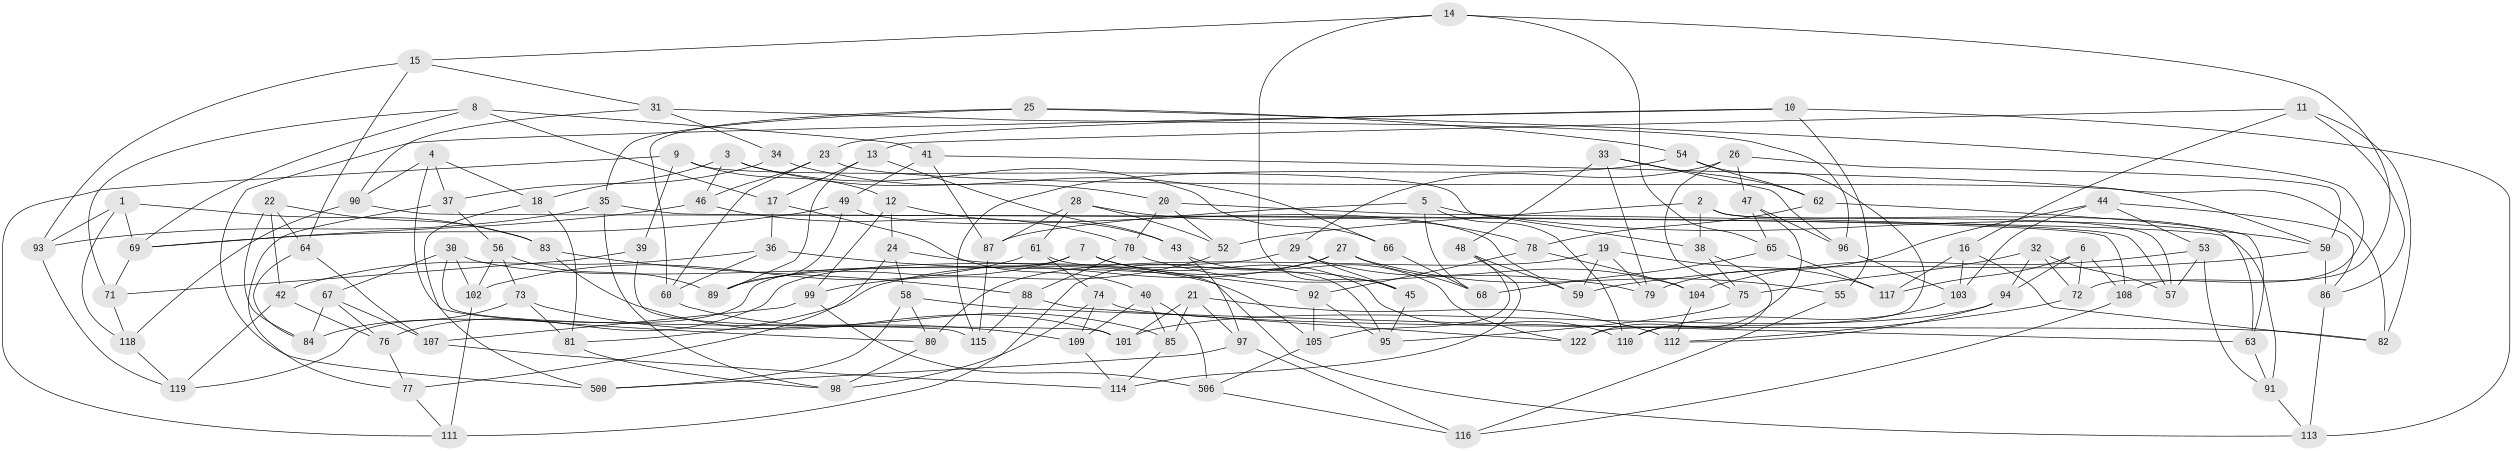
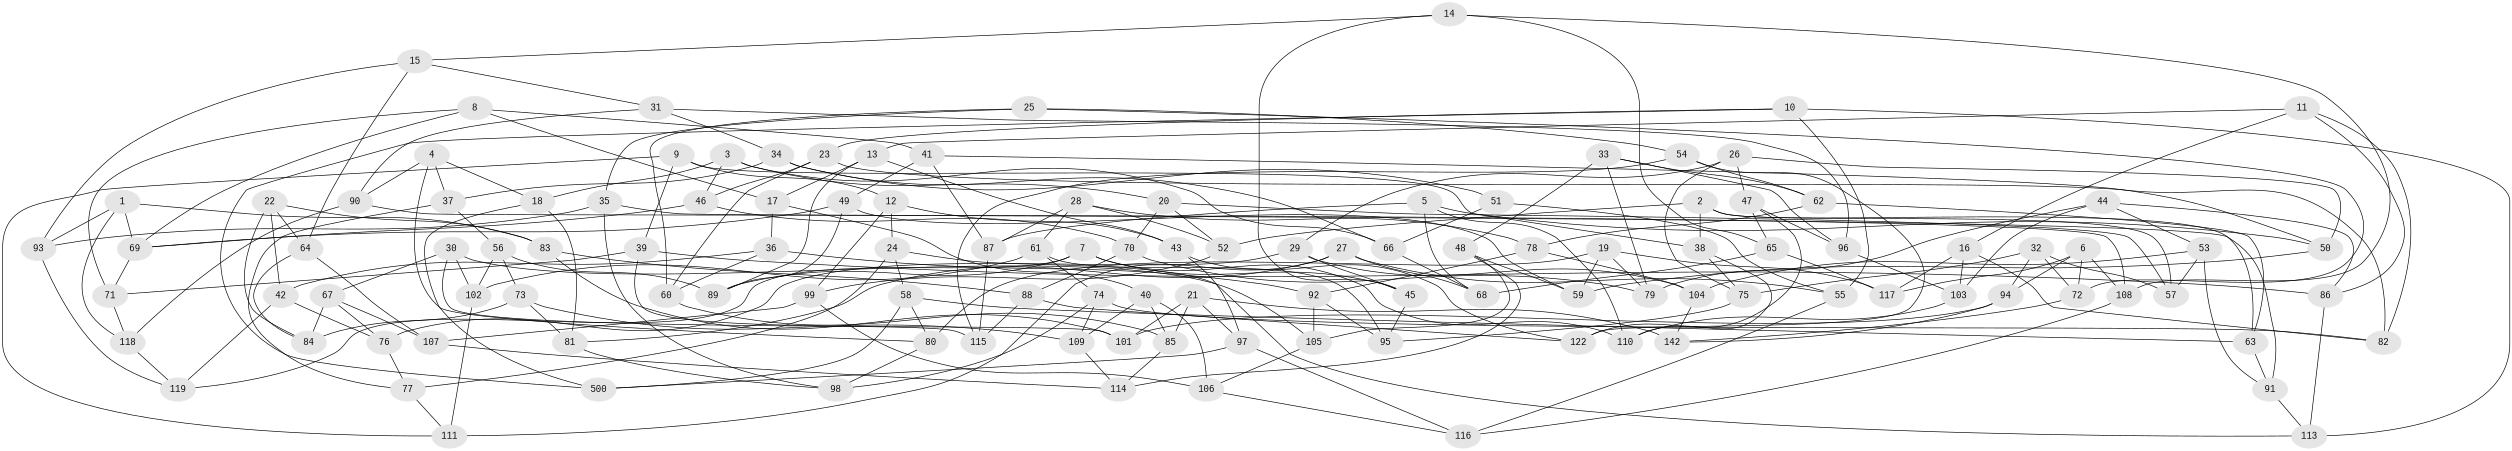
none -> (1496, 202)
(2325, 269) -> (1566, 273)
(1672, 343) -> (1672, 343)
(1206, 390) -> (1206, 390)
